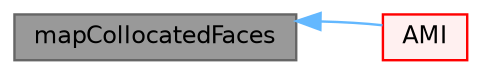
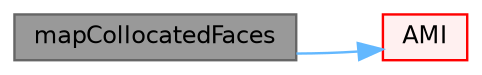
(352, 23) -> (327, 53)
